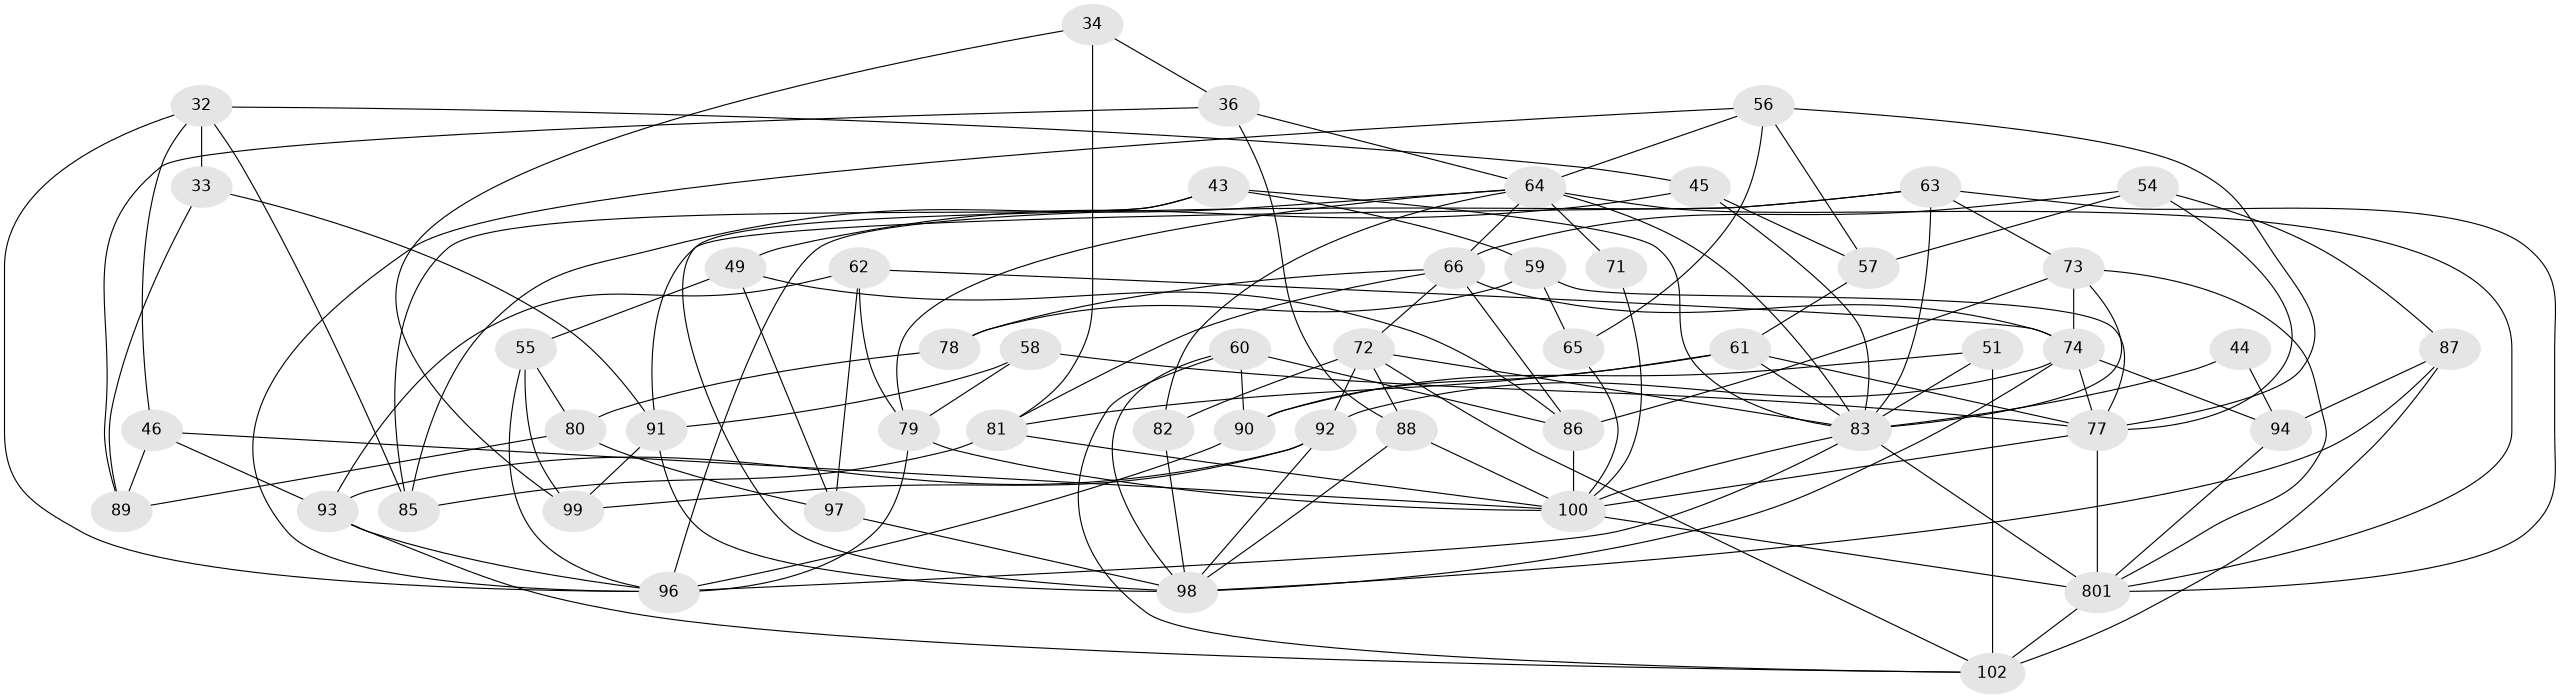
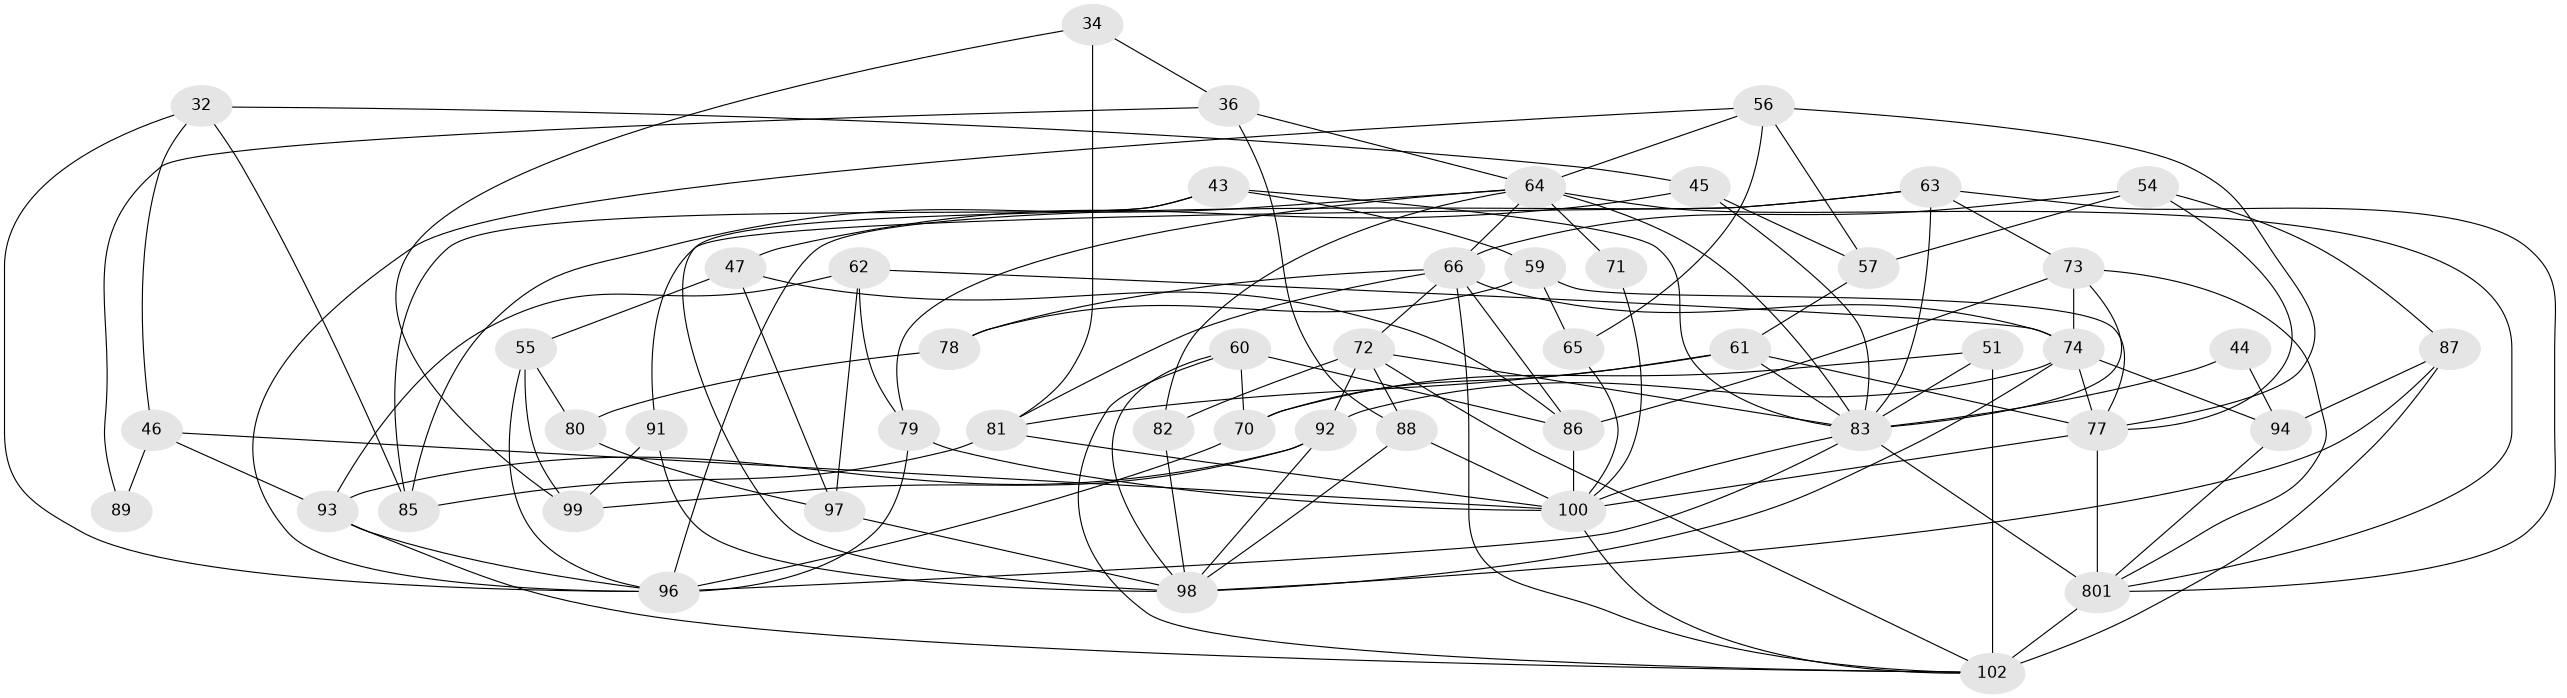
(202, 187) -> none
(736, 268) -> (736, 268)
(1031, 349) -> none
(1245, 430) -> (1245, 430)
(339, 473) -> none
(1836, 552) -> (1722, 638)
none -> (1583, 603)
